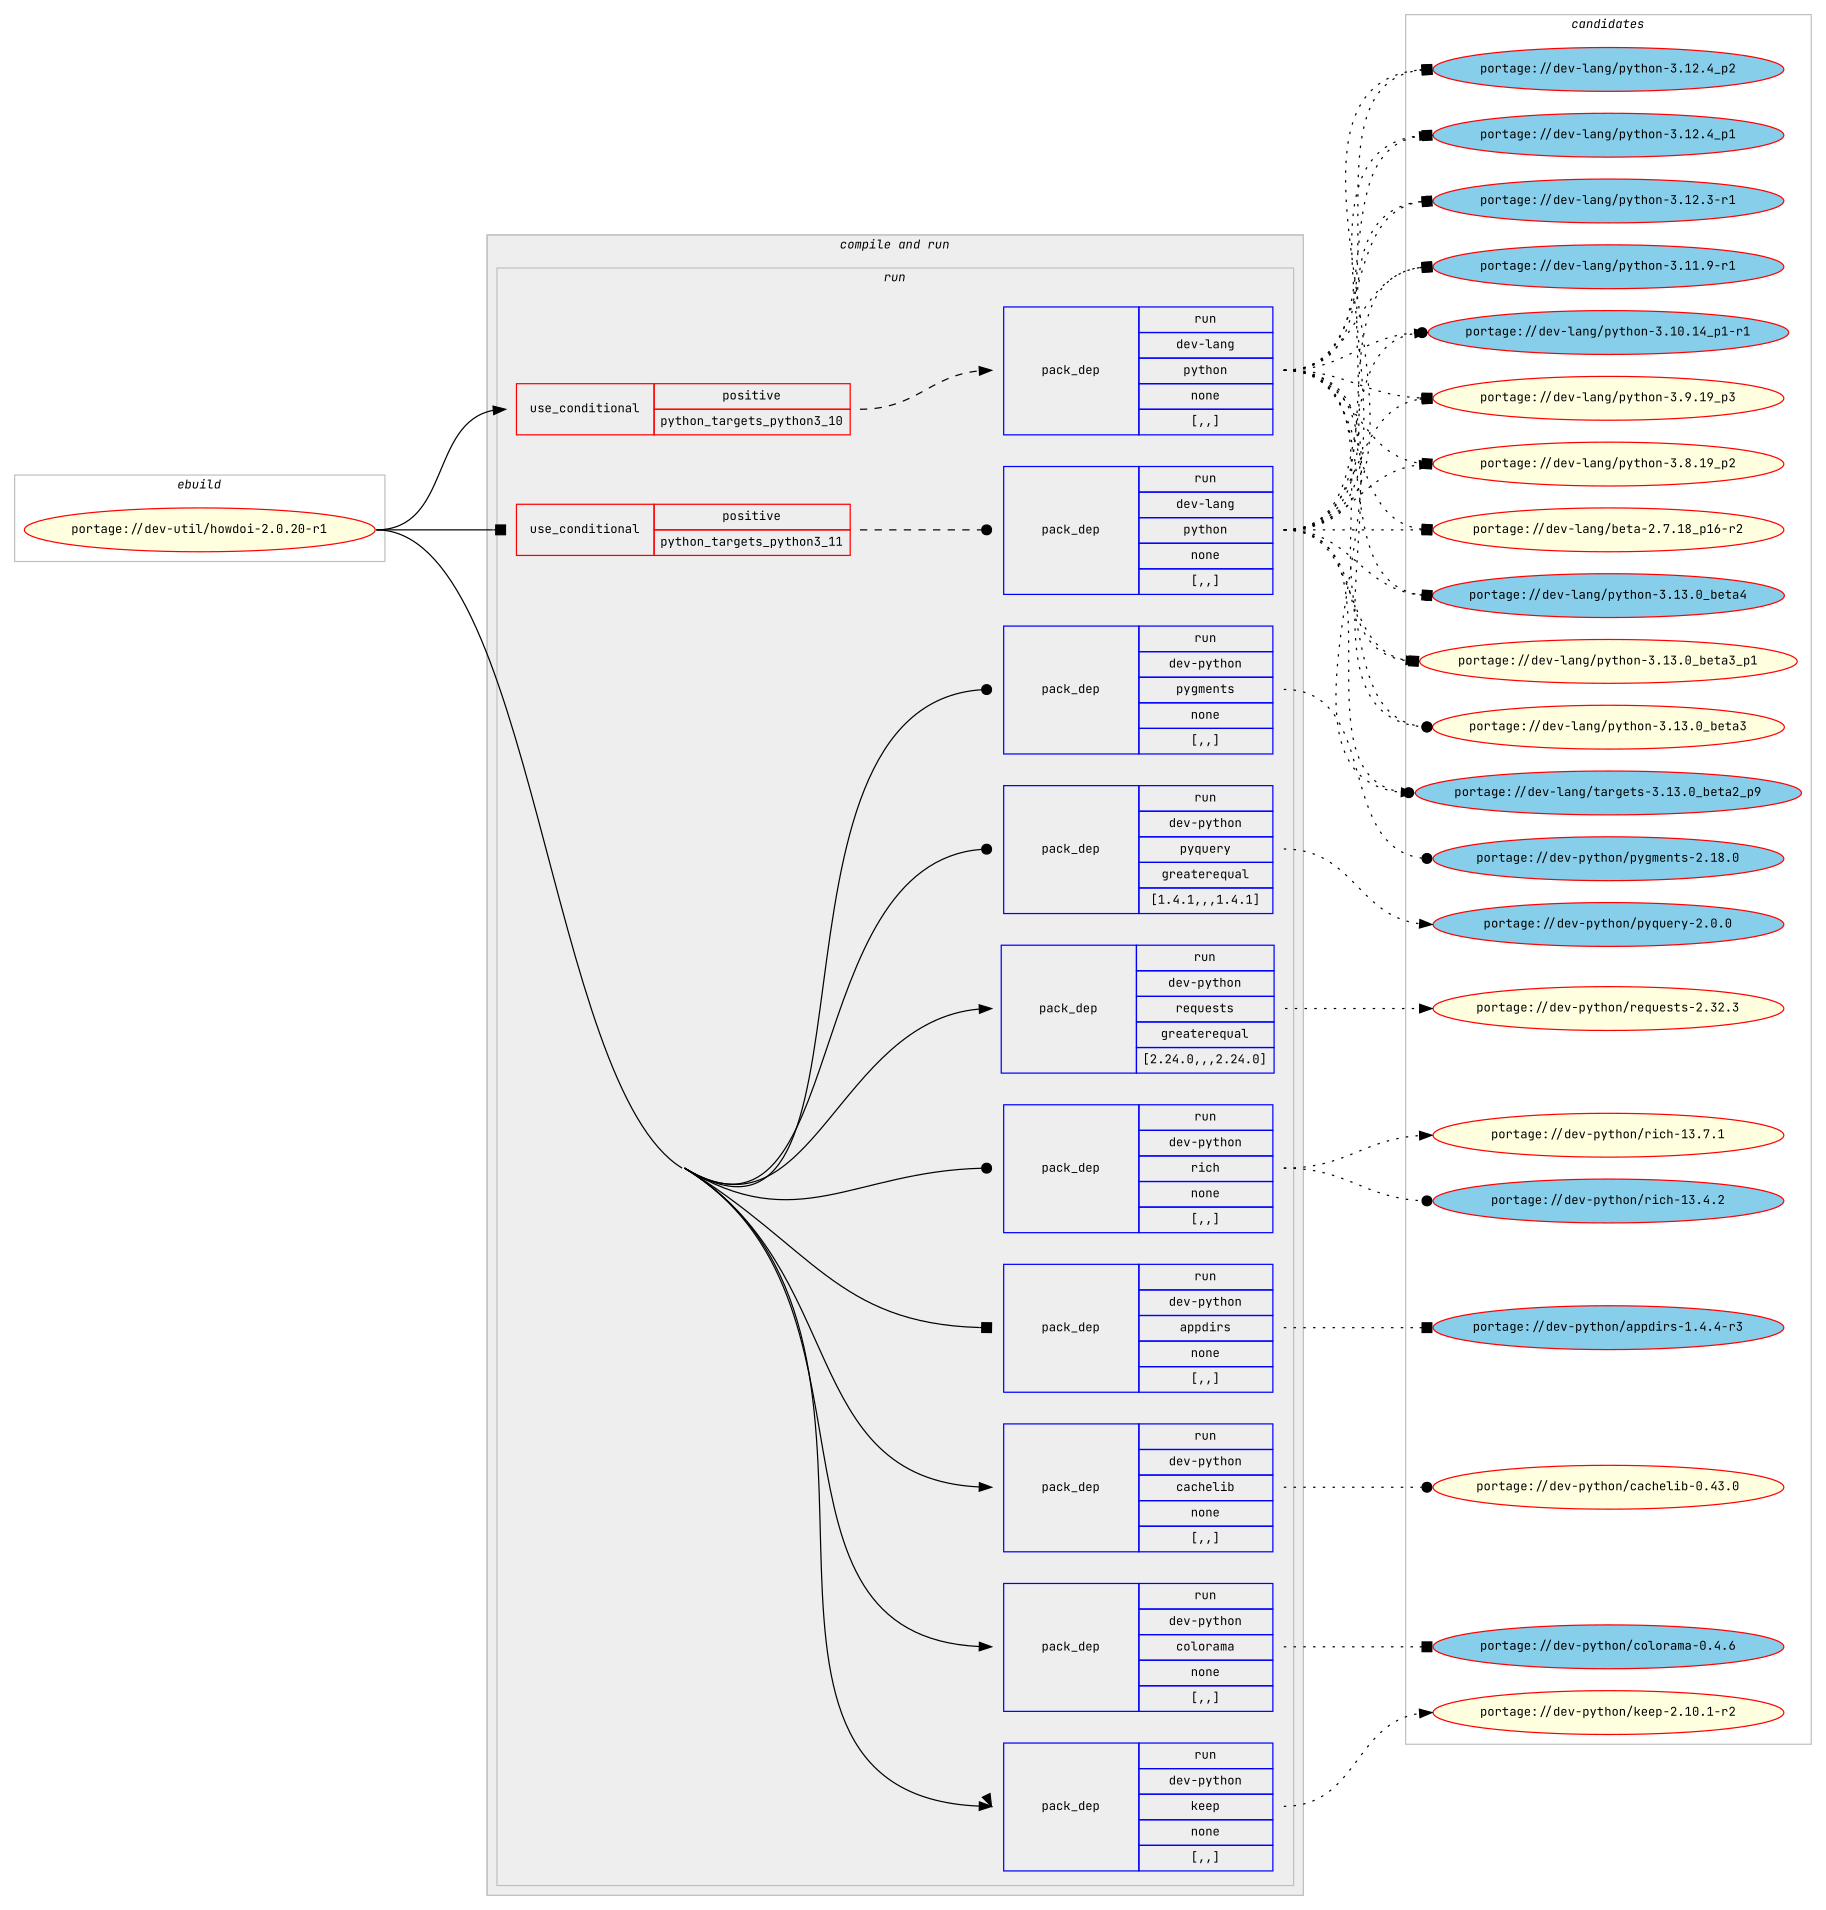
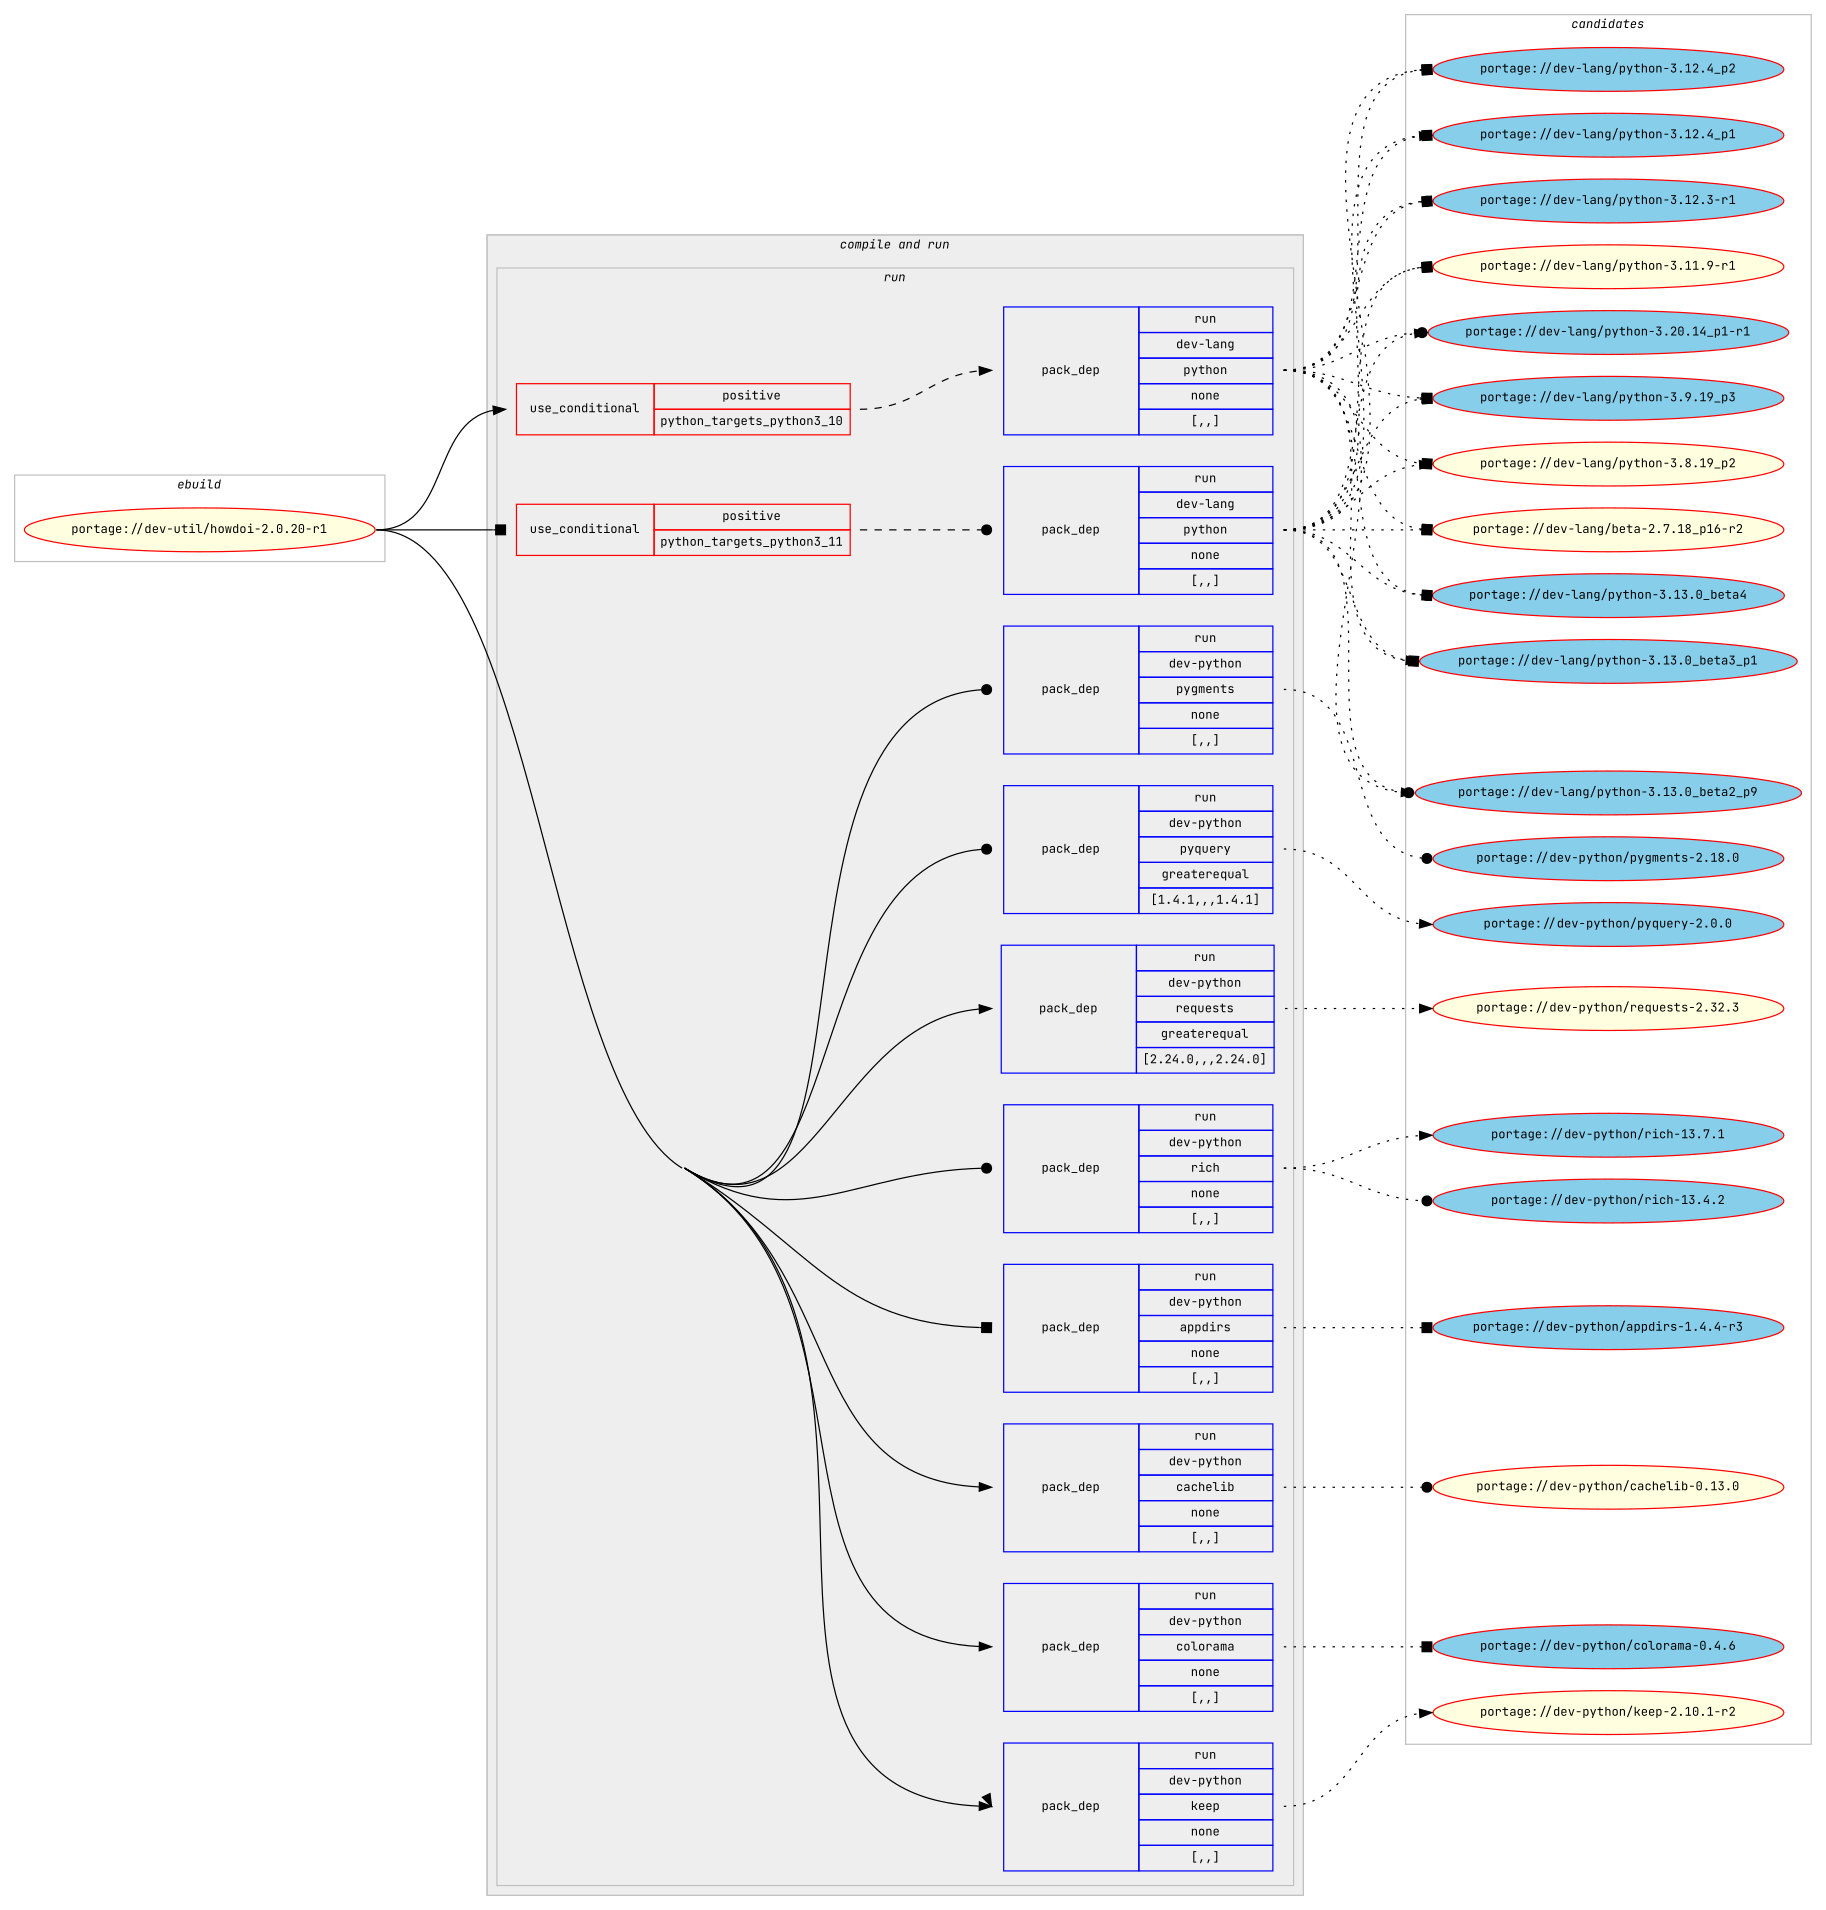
(1608, 267) -> (1608, 267)
(1608, 333) -> (1608, 333)
(1608, 398) -> (1608, 398)
(1608, 661) -> (1608, 661)
(1608, 727) -> none
(1608, 793) -> (1608, 793)
(1608, 1135) -> (1608, 1135)
(1608, 1487) -> (1608, 1487)
